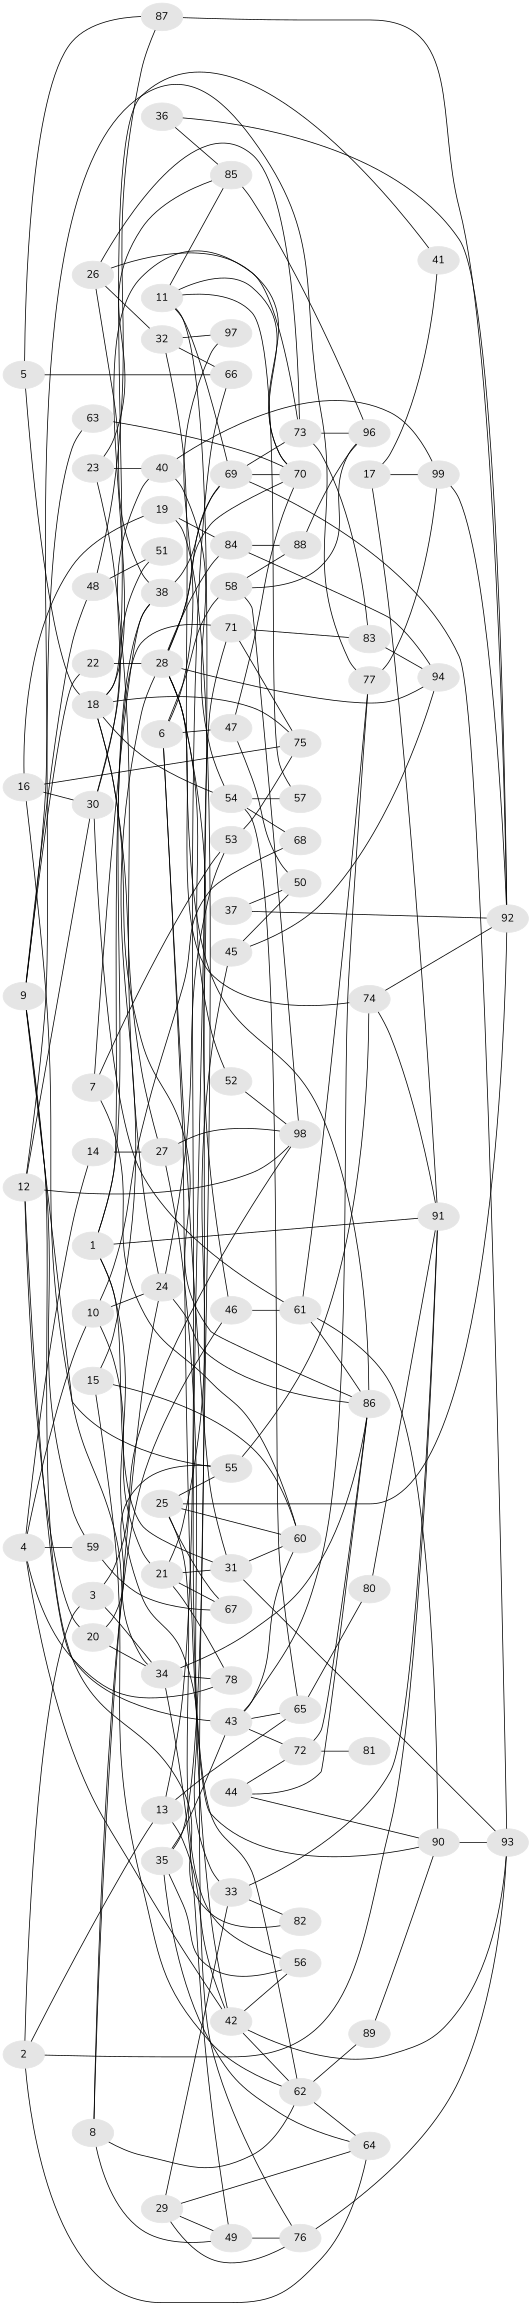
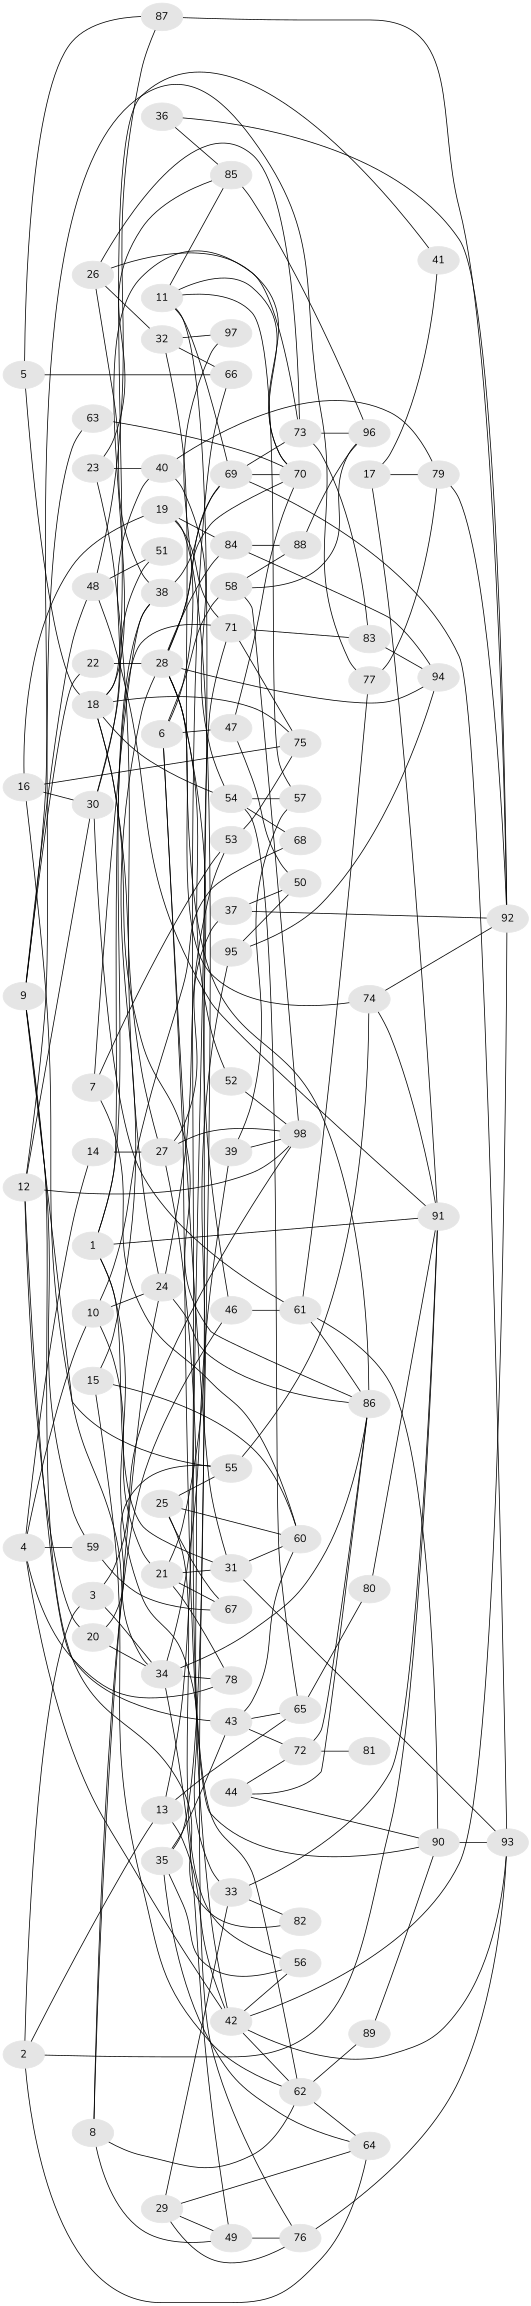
(439, 475) -> (439, 475)
none -> (197, 569)
none -> (182, 947)
(231, 952) -> (231, 952)
none -> (195, 1031)
none -> (231, 1152)
(345, 1213) -> none
(469, 1329) -> (494, 1532)
